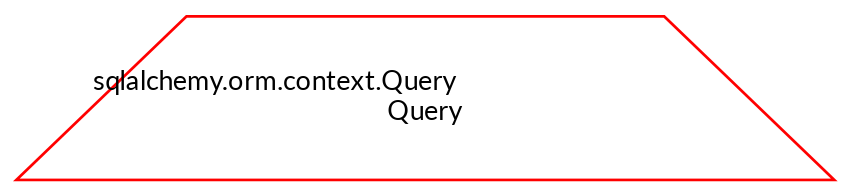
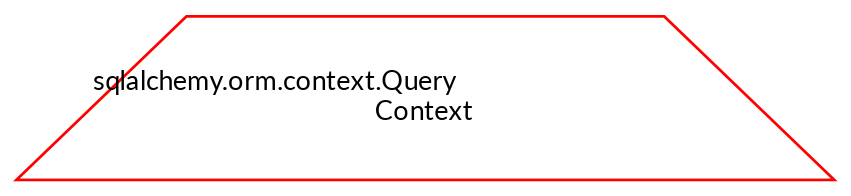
(425, 98) -> (425, 98)
